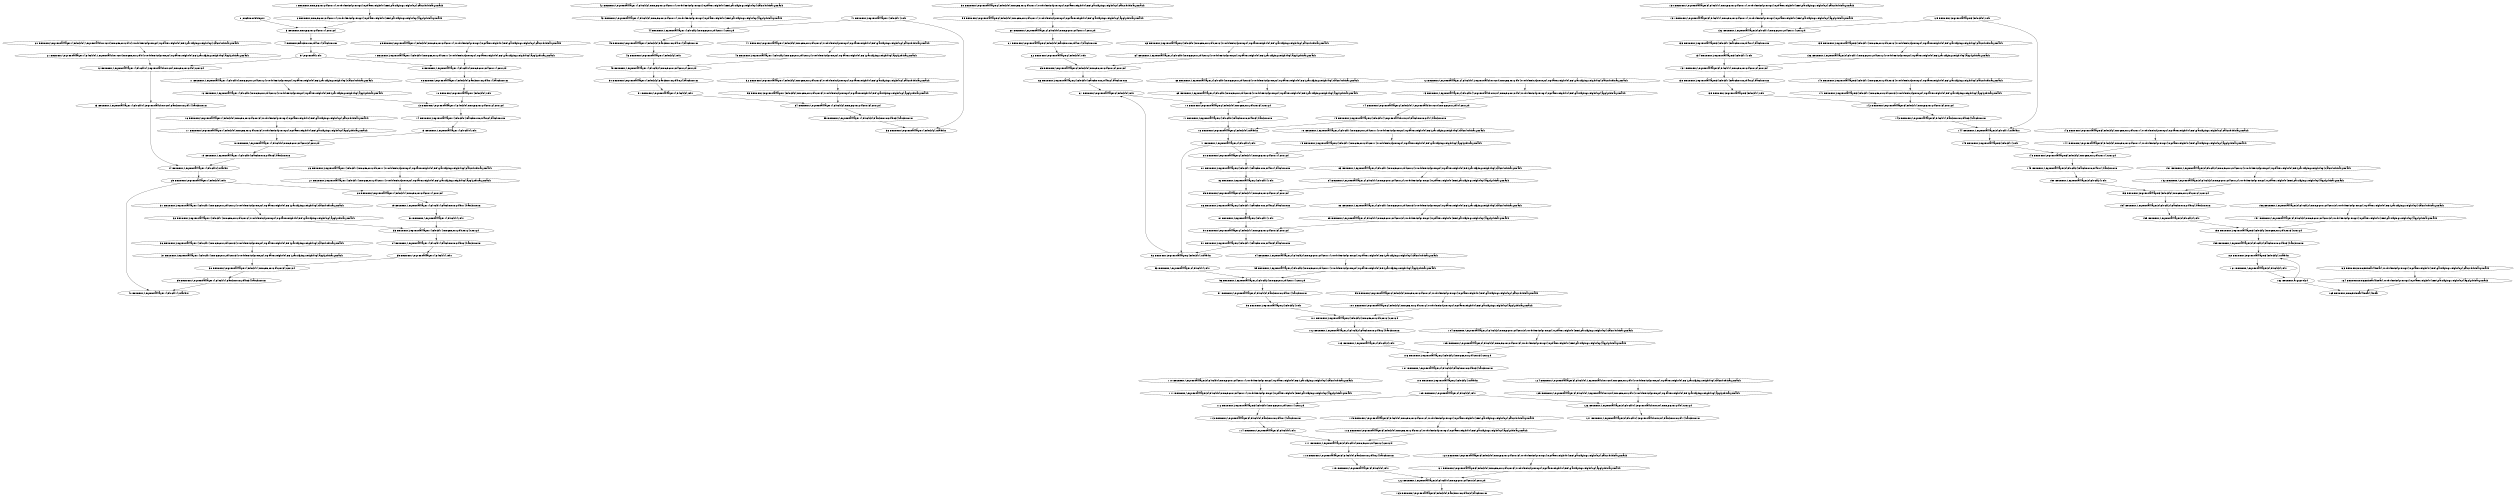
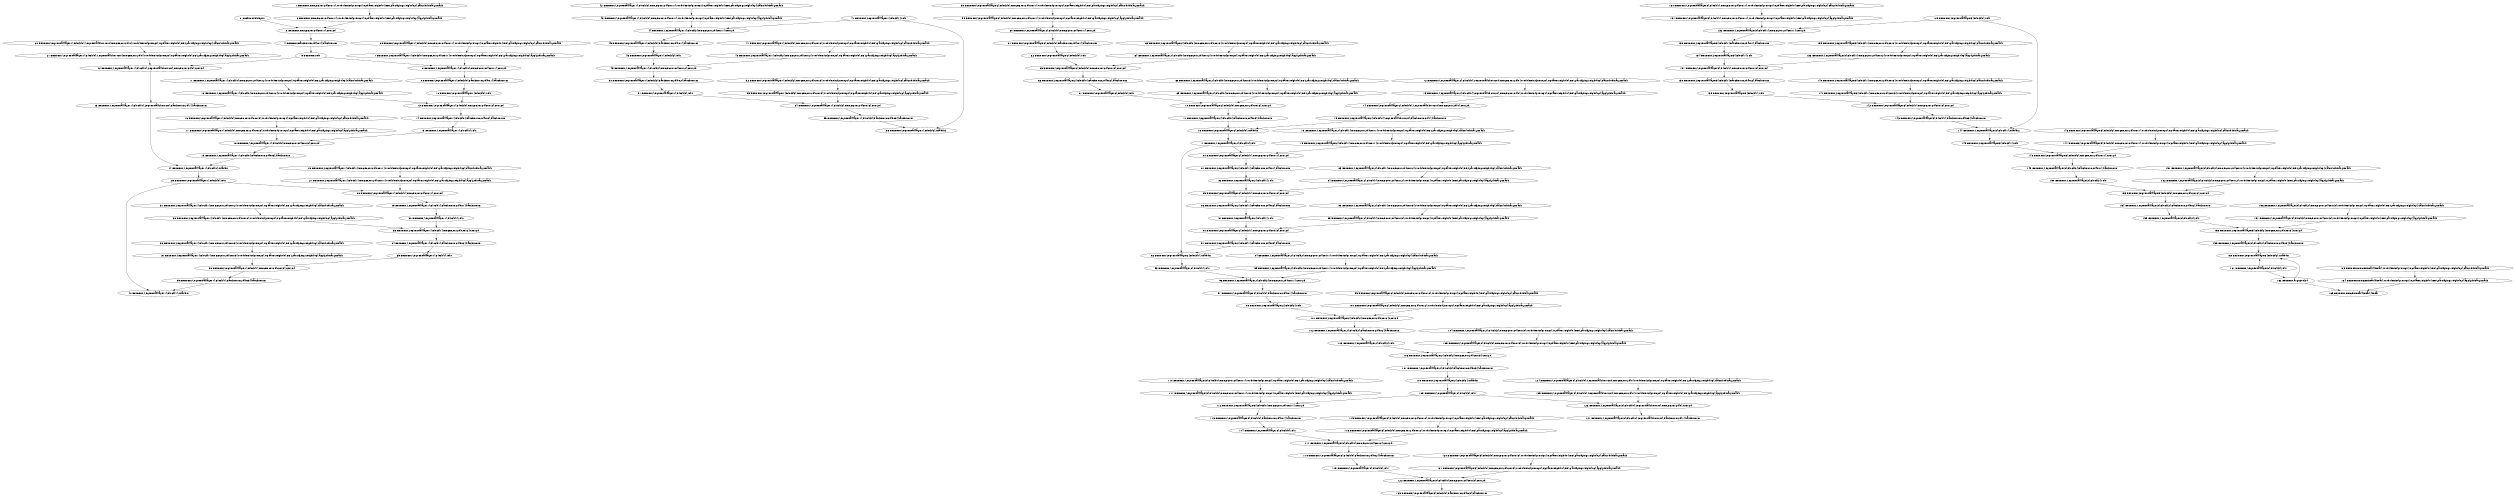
(311, 56) -> (311, 56)
(1146, 175) -> (1182, 261)
(2257, 261) -> (2260, 263)
